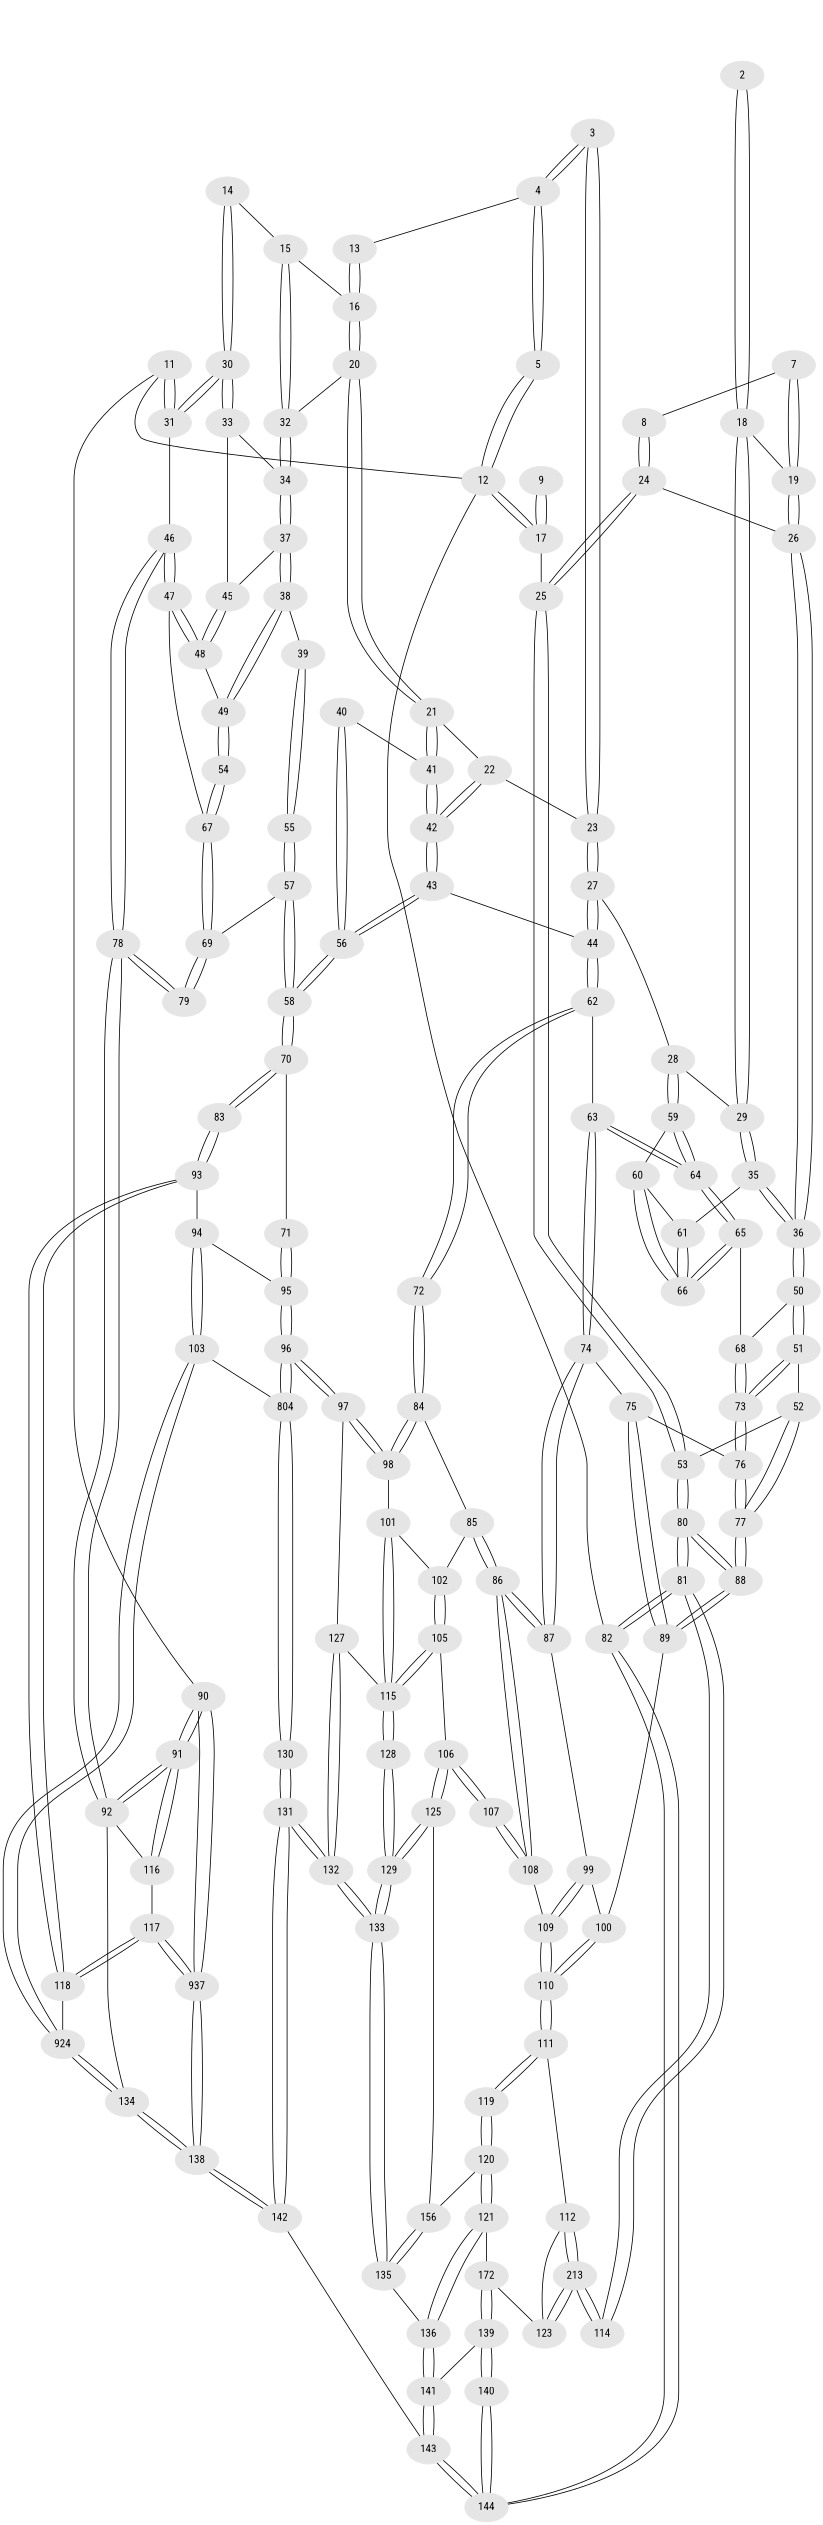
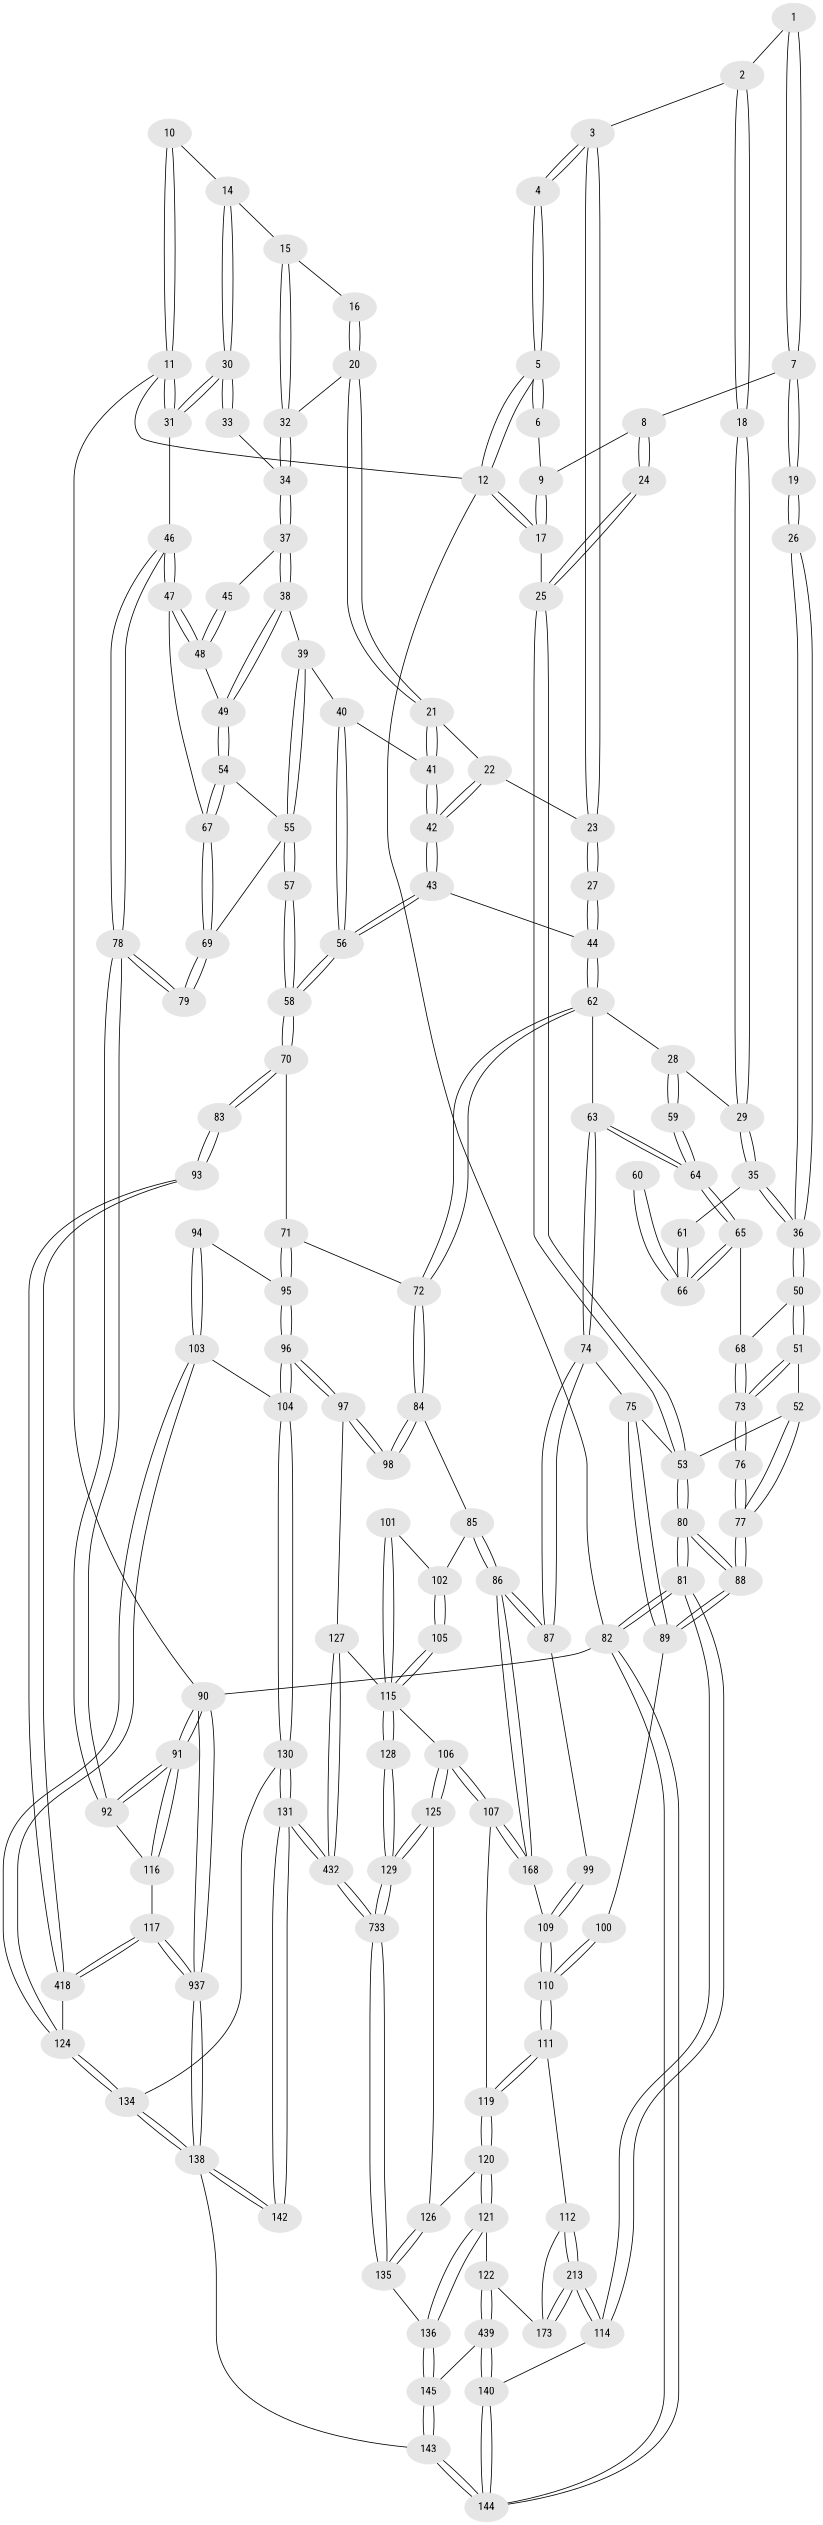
none -> (794, 18)
none -> (667, 105)
none -> (170, 133)
(355, 249) -> none
none -> (538, 423)
none -> (593, 452)
(768, 452) -> none
(228, 510) -> none
(719, 510) -> none
none -> (323, 684)
none -> (257, 799)
(248, 915) -> (248, 886)
(641, 970) -> (633, 1031)
(657, 1144) -> none
(197, 1205) -> none
(660, 1205) -> none
none -> (353, 1263)
(285, 1407) -> (285, 1407)
(690, 1438) -> (657, 1436)
(388, 1494) -> none
none -> (427, 1674)
(443, 1697) -> (417, 1726)
(331, 1870) -> (331, 1870)
(531, 1870) -> (531, 1870)
(596, 1900) -> none
(377, 1928) -> (377, 1928)
(108, 1945) -> (241, 1949)
none -> (487, 1957)
(63, 1986) -> (63, 1986)
(63, 2044) -> (63, 2044)
(429, 2218) -> (429, 2218)
(487, 2276) -> (487, 2276)
(353, 2334) -> (228, 2372)
(487, 2334) -> (487, 2334)
(544, 2334) -> (544, 2334)
none -> (544, 2363)
(429, 2392) -> (429, 2392)
